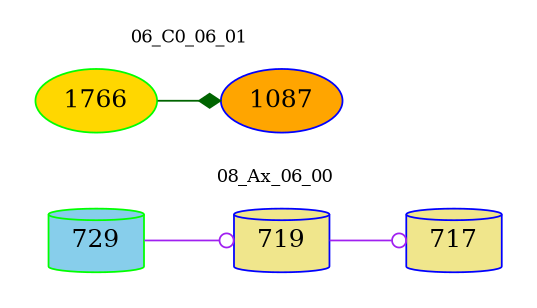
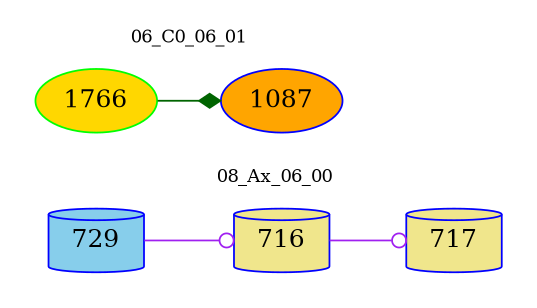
(96, 240) -> (96, 240)
(282, 240) -> (282, 240)
